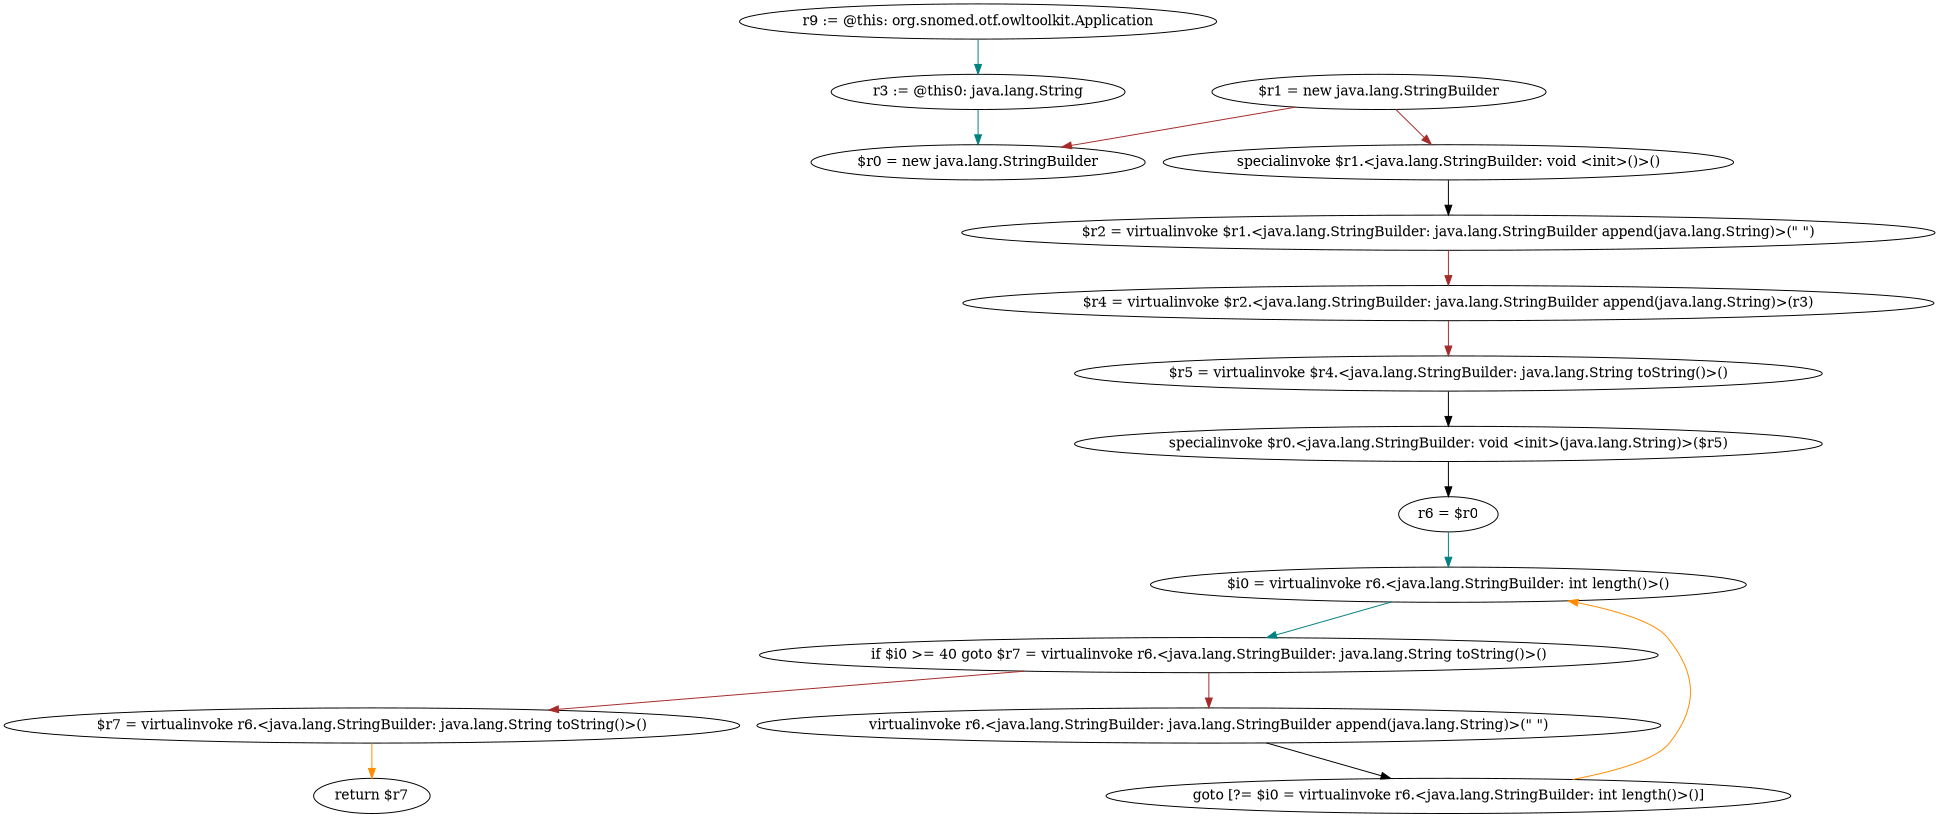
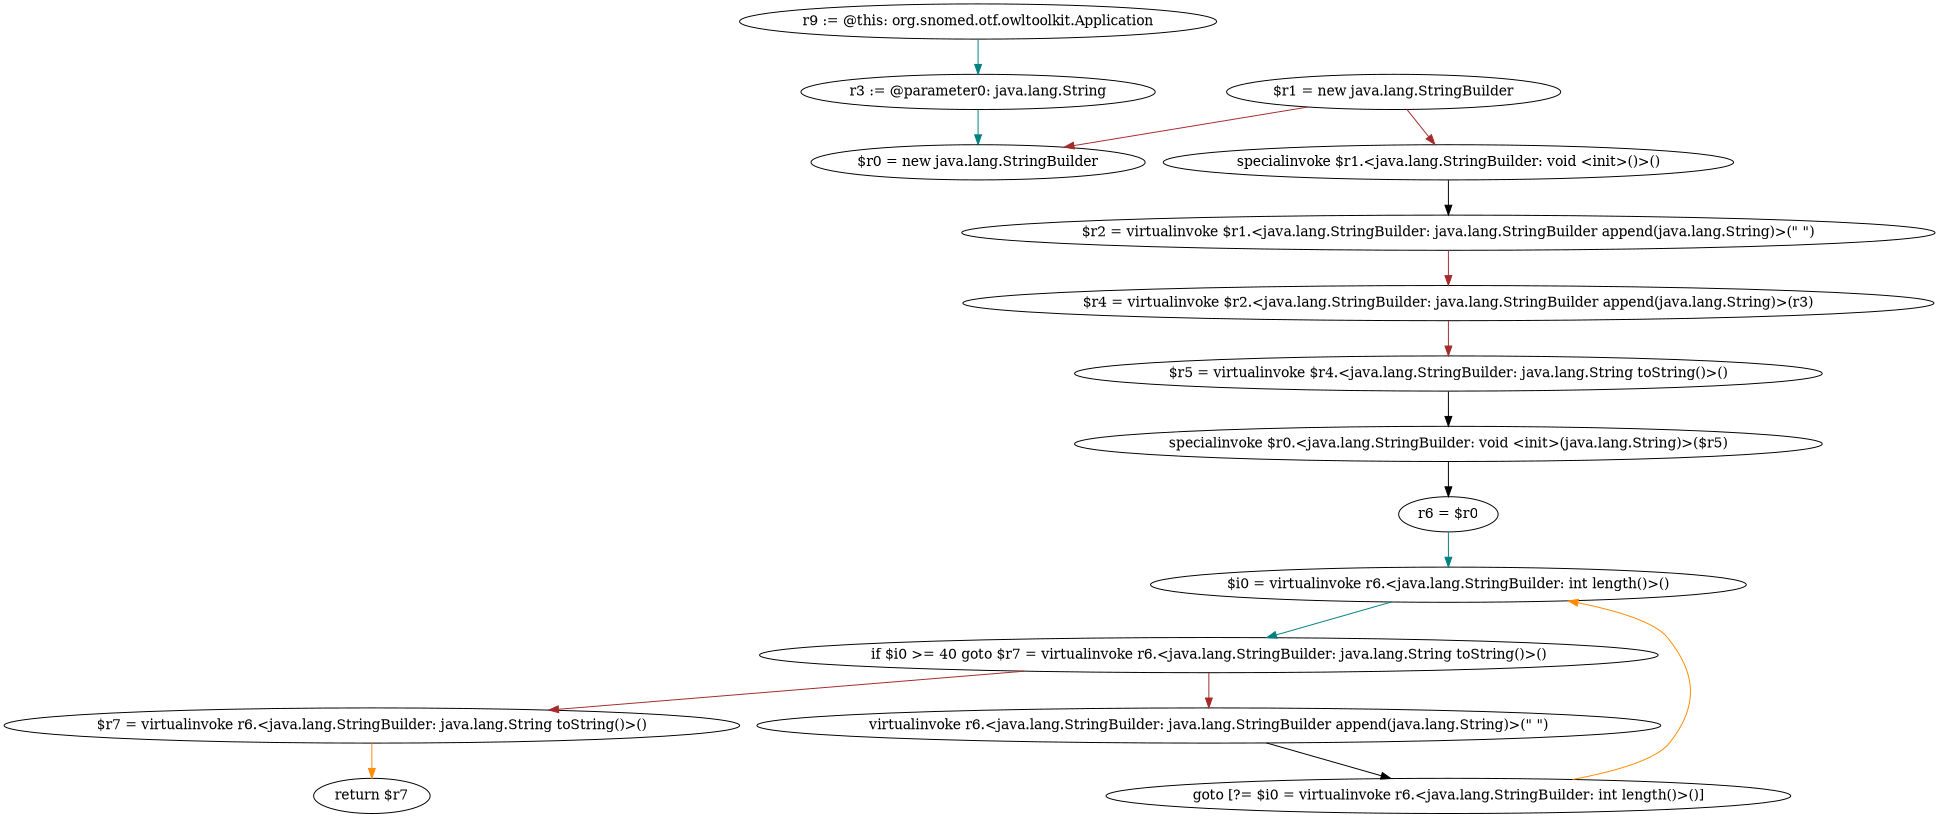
(978, 92) -> (978, 92)
